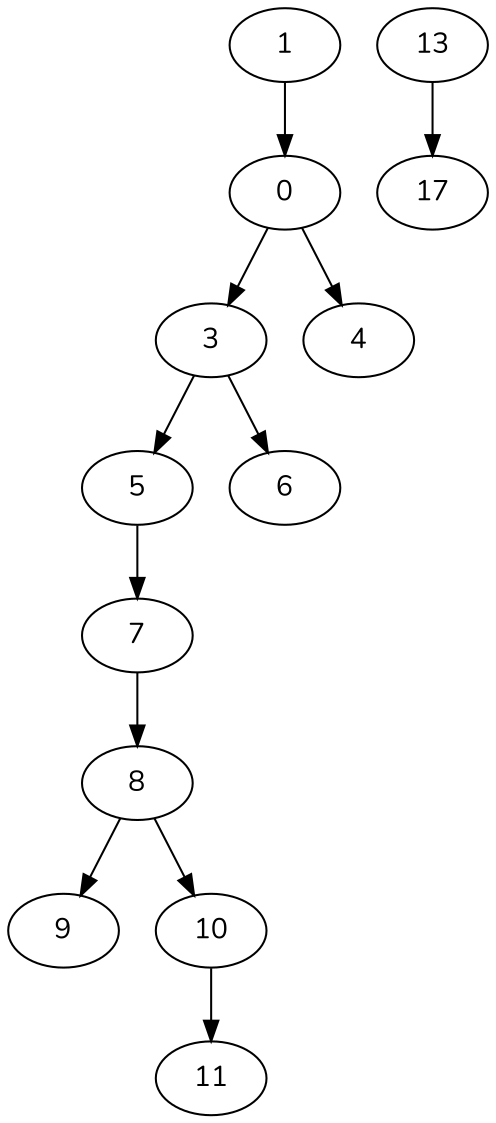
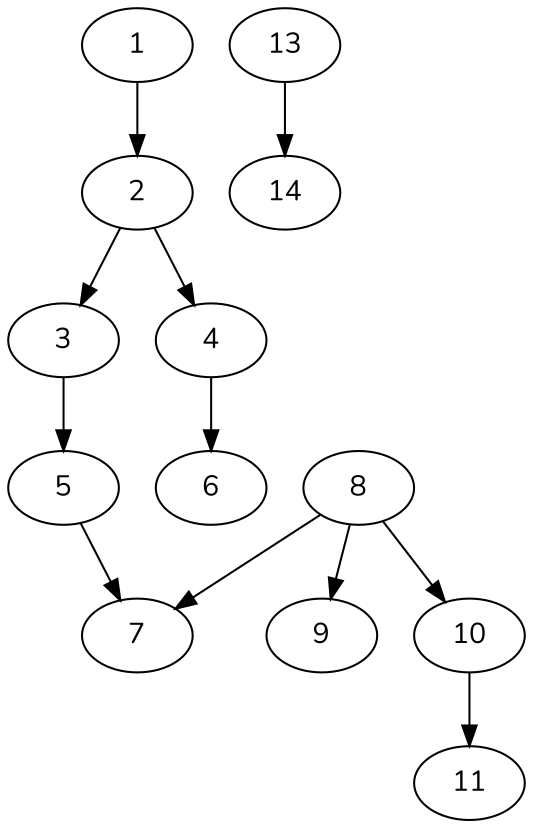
(285, 193) -> (137, 193)
(433, 193) -> (285, 193)
(243, 405) -> (211, 404)
(137, 699) -> (256, 556)
